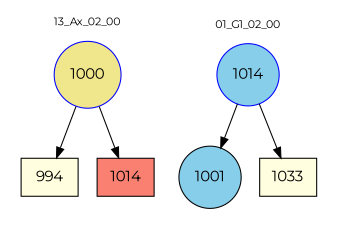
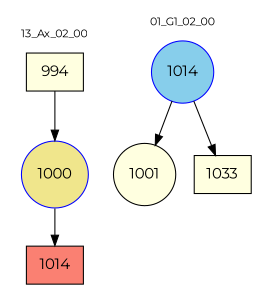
(68, 127) -> (55, 110)
(210, 177) -> (145, 175)
